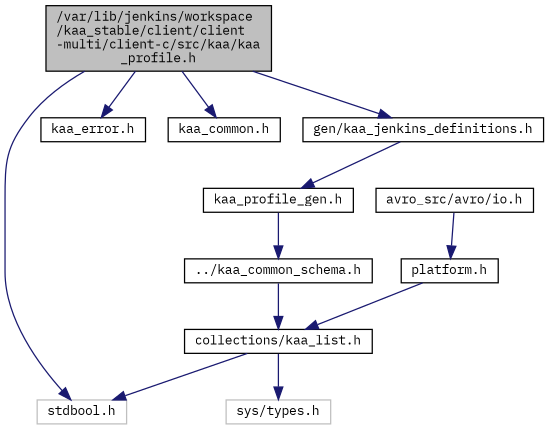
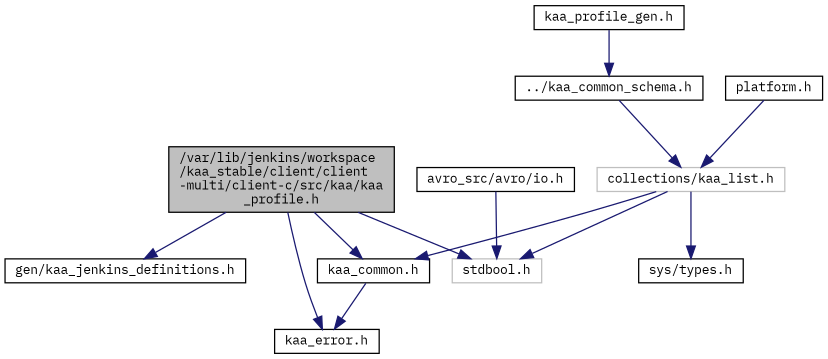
(357, 162) -> none
none -> (543, 225)
(453, 229) -> (496, 219)
none -> (354, 301)
(278, 341) -> (691, 180)
(278, 412) -> (691, 271)
